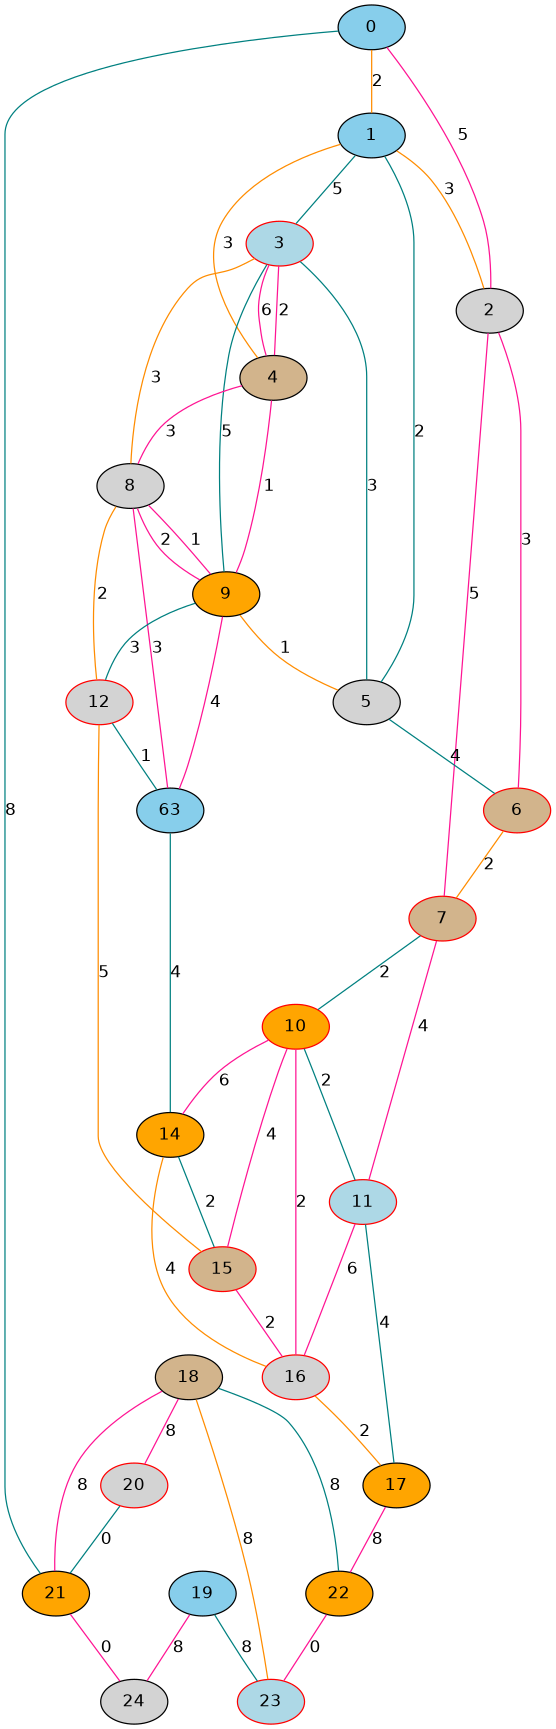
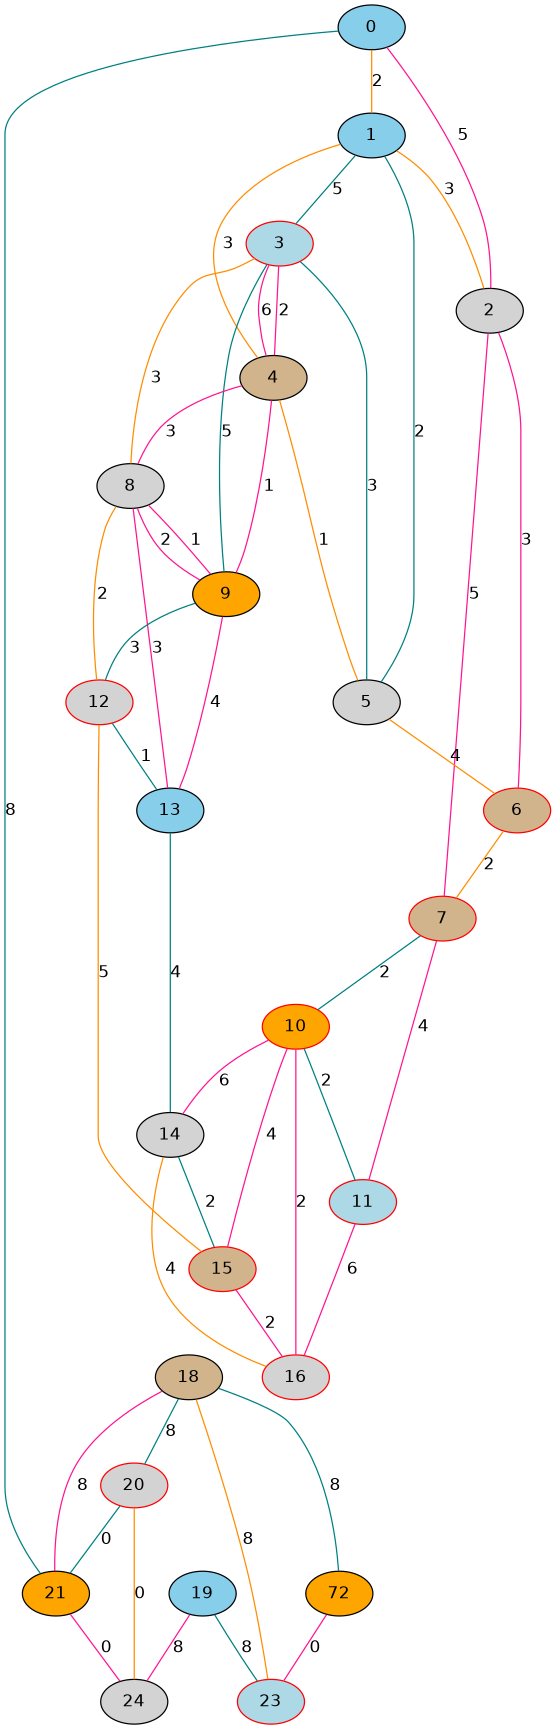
(283, 660) -> (316, 541)
(442, 756) -> (442, 756)
(170, 810) -> (170, 810)
(170, 1135) -> (170, 1135)
(162, 1431) -> (162, 1431)
(397, 1485) -> none
none -> (134, 1594)
(339, 1594) -> (339, 1594)
